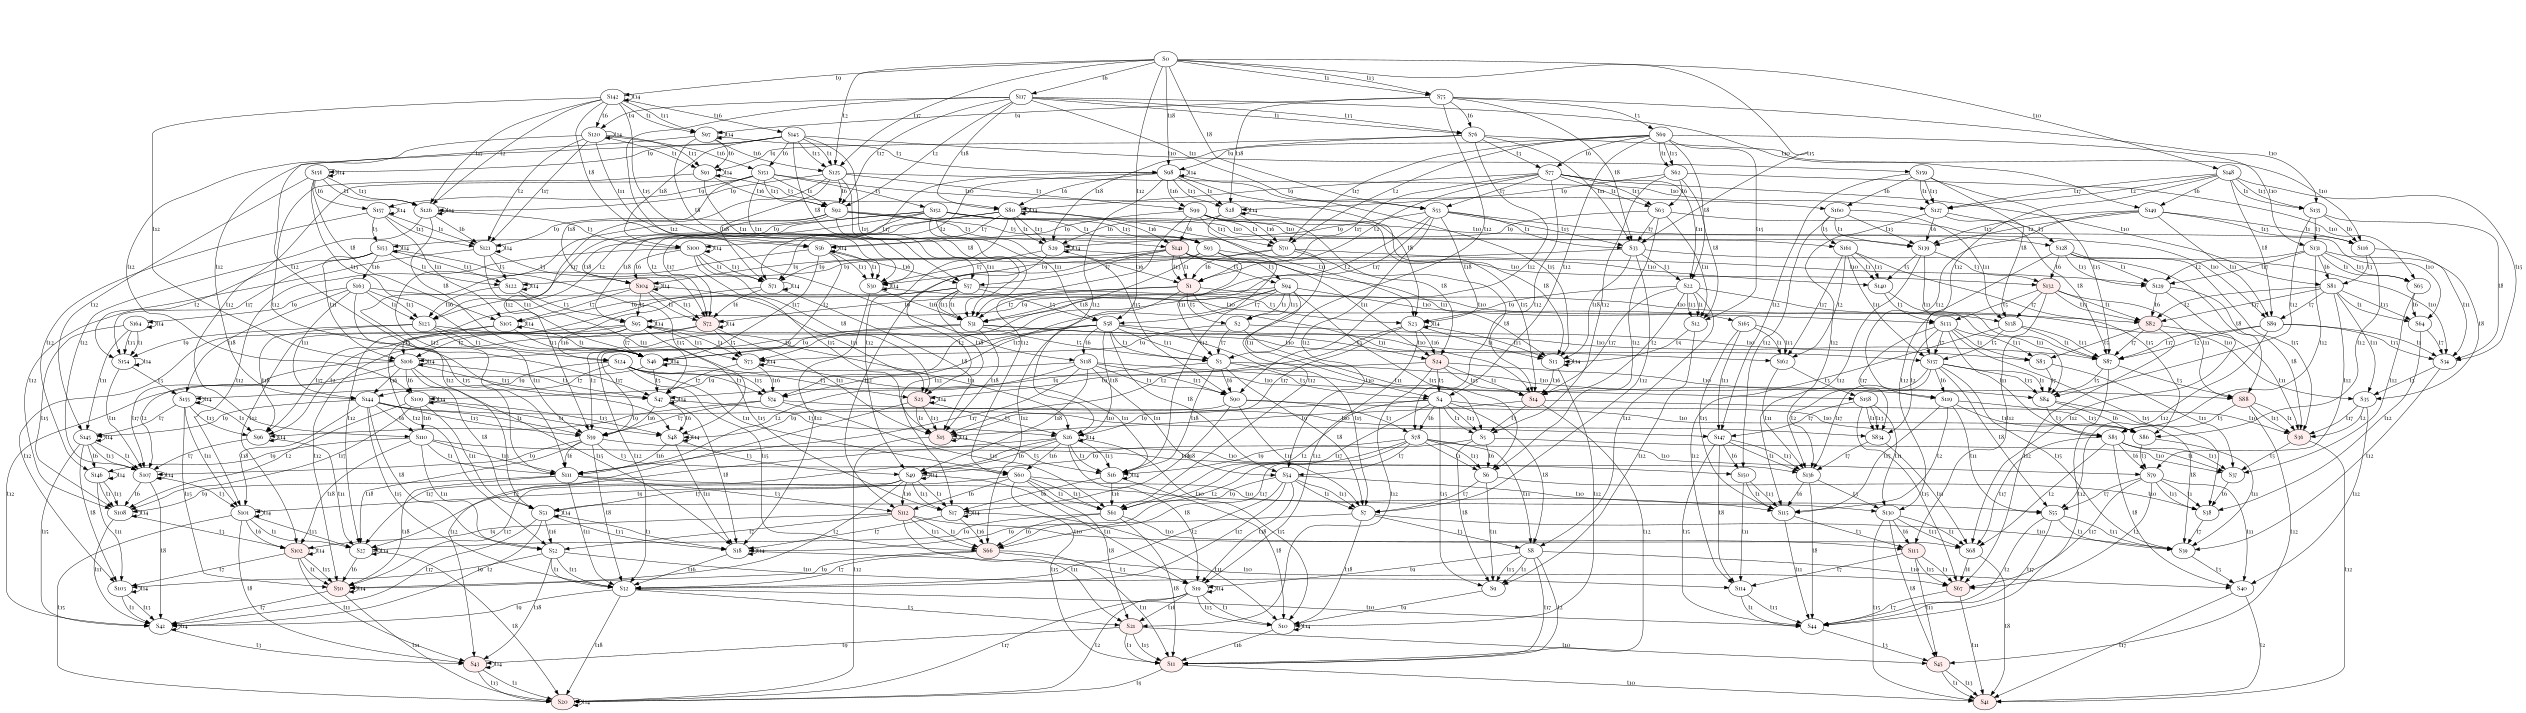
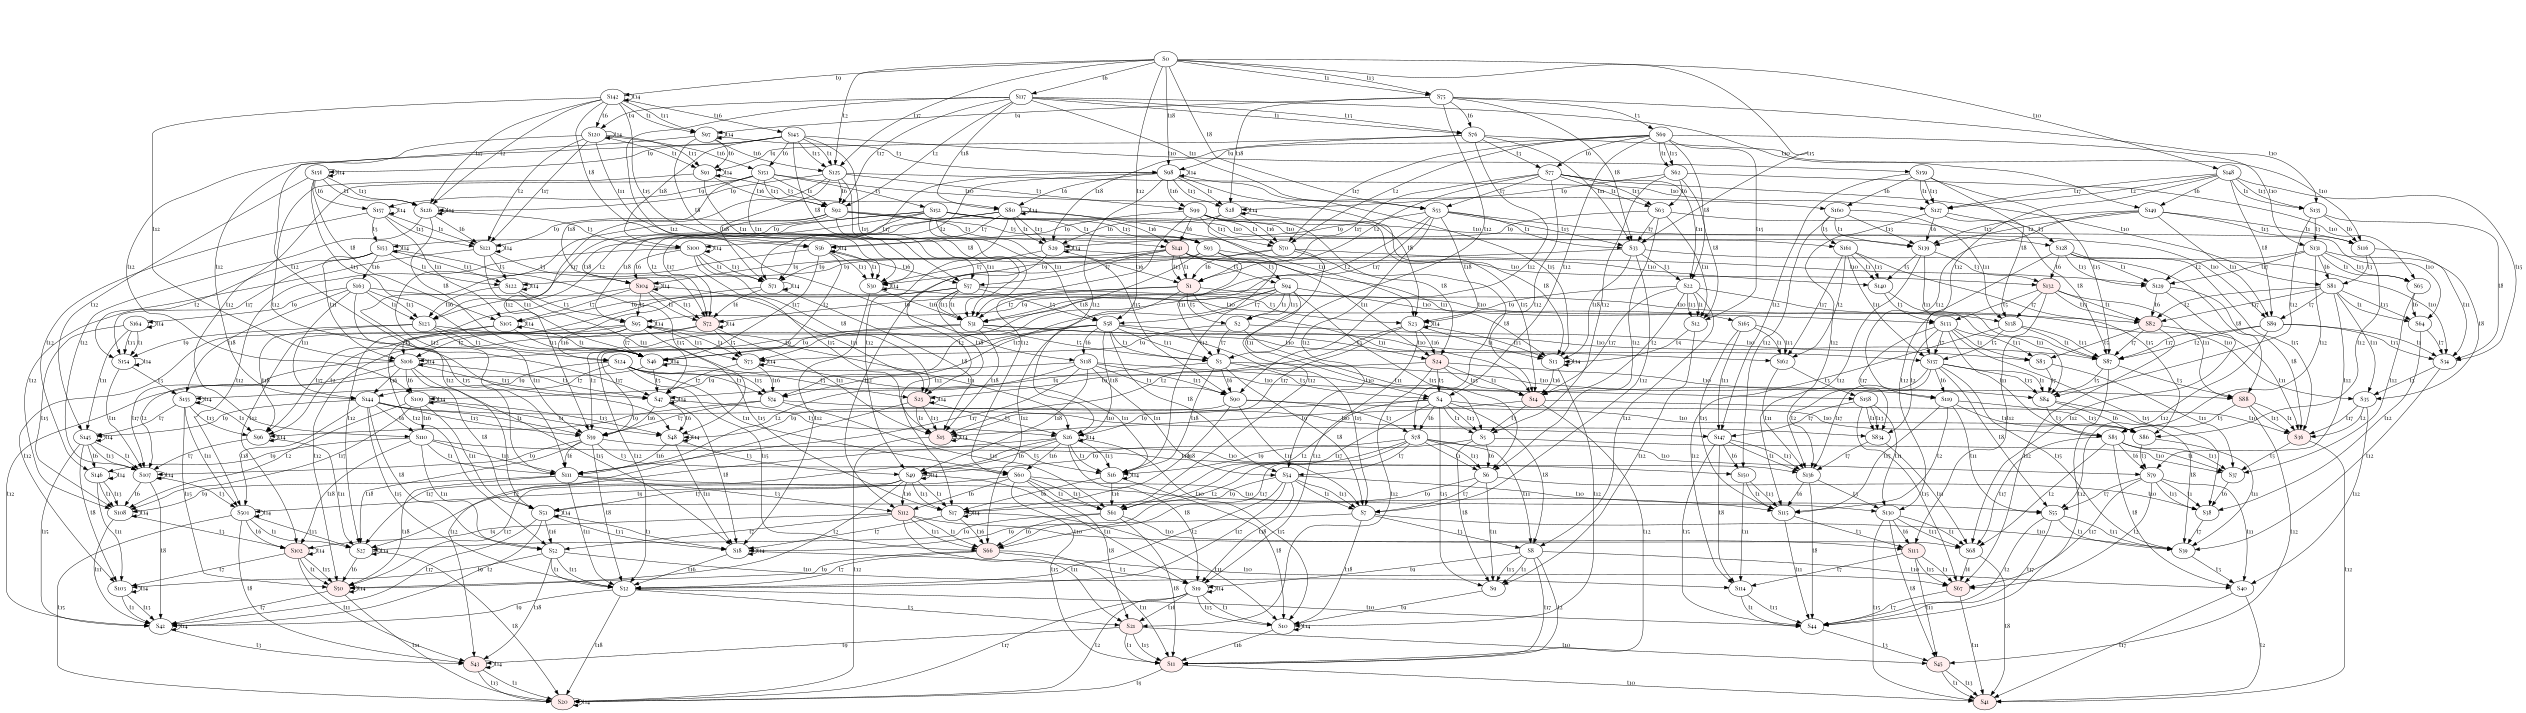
(1282, 189) -> none
none -> (1172, 504)
(243, 513) -> (243, 513)
